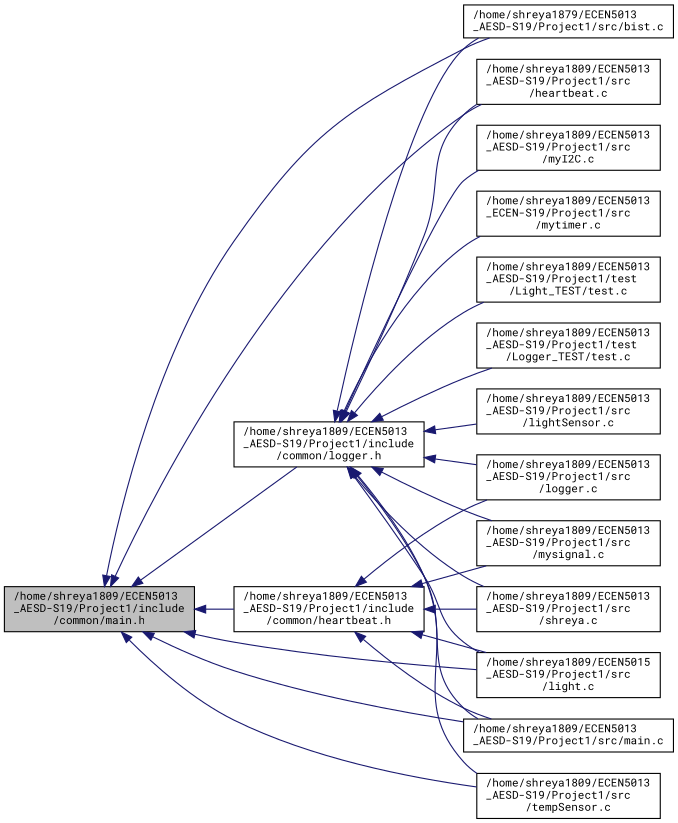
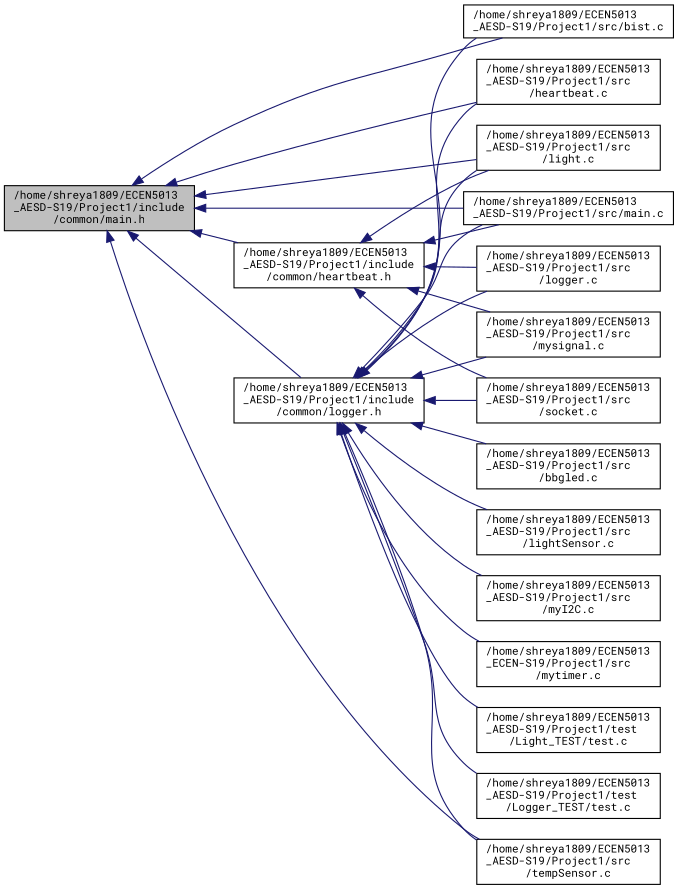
(569, 21) -> (569, 21)
none -> (569, 466)
(569, 609) -> (569, 400)
(569, 675) -> (569, 148)
